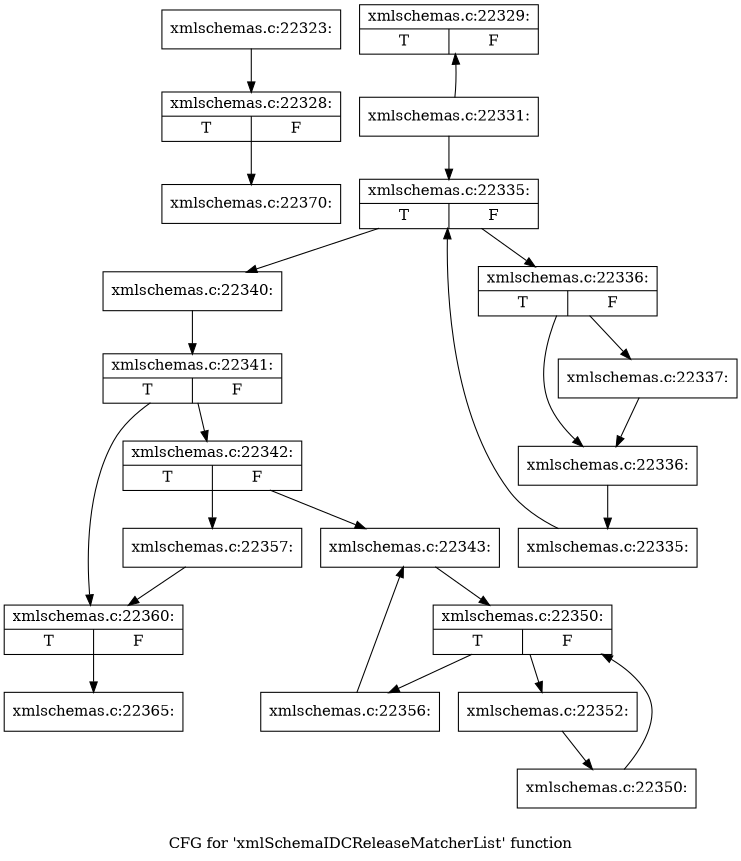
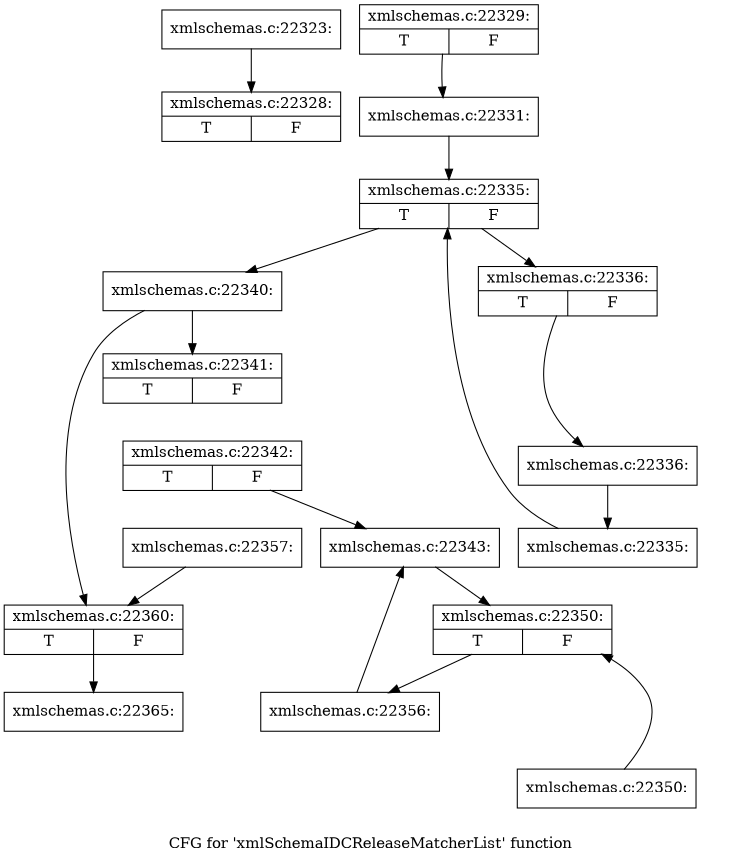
(456, 81) -> (442, 70)
(251, 204) -> none
(648, 378) -> none
(201, 417) -> none
(96, 490) -> (68, 439)
(212, 504) -> none
(548, 712) -> none
